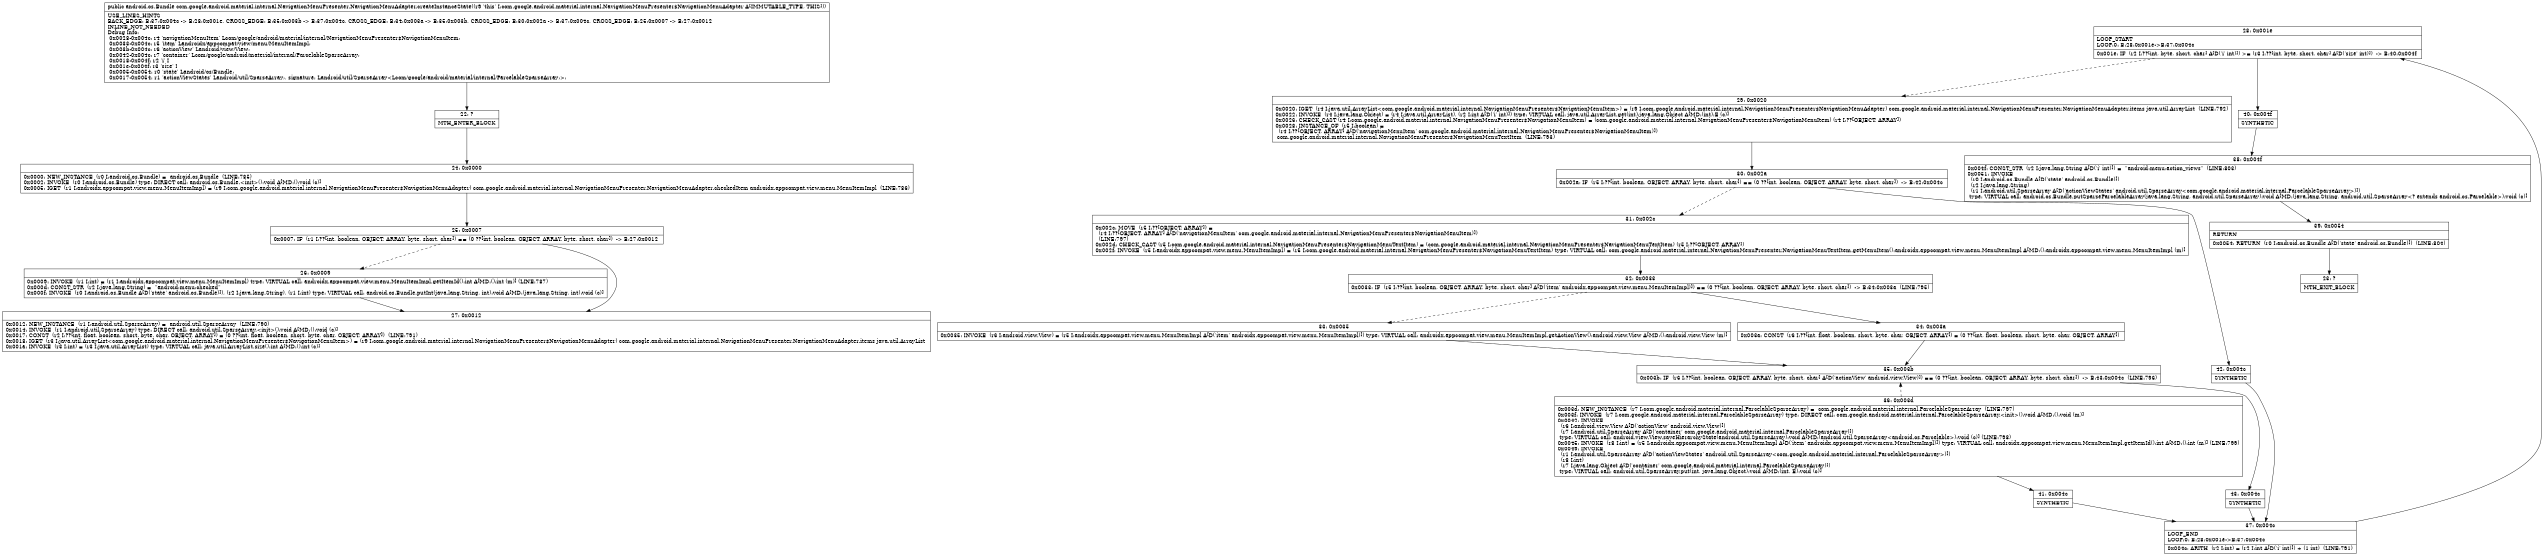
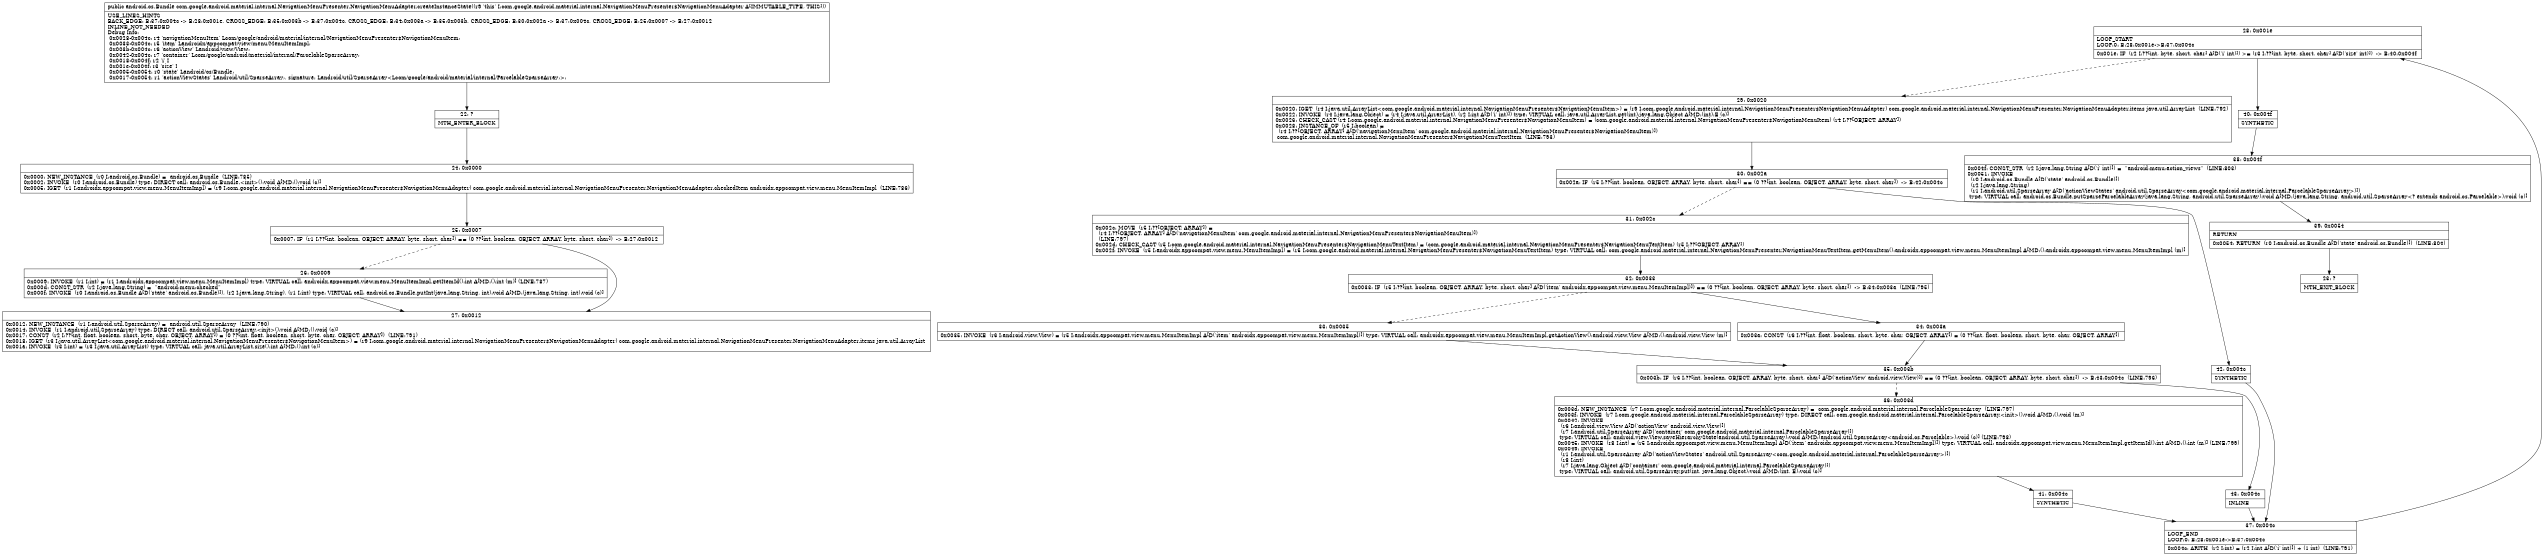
(1901, 392) -> (1897, 388)
(2245, 503) -> (2239, 503)
